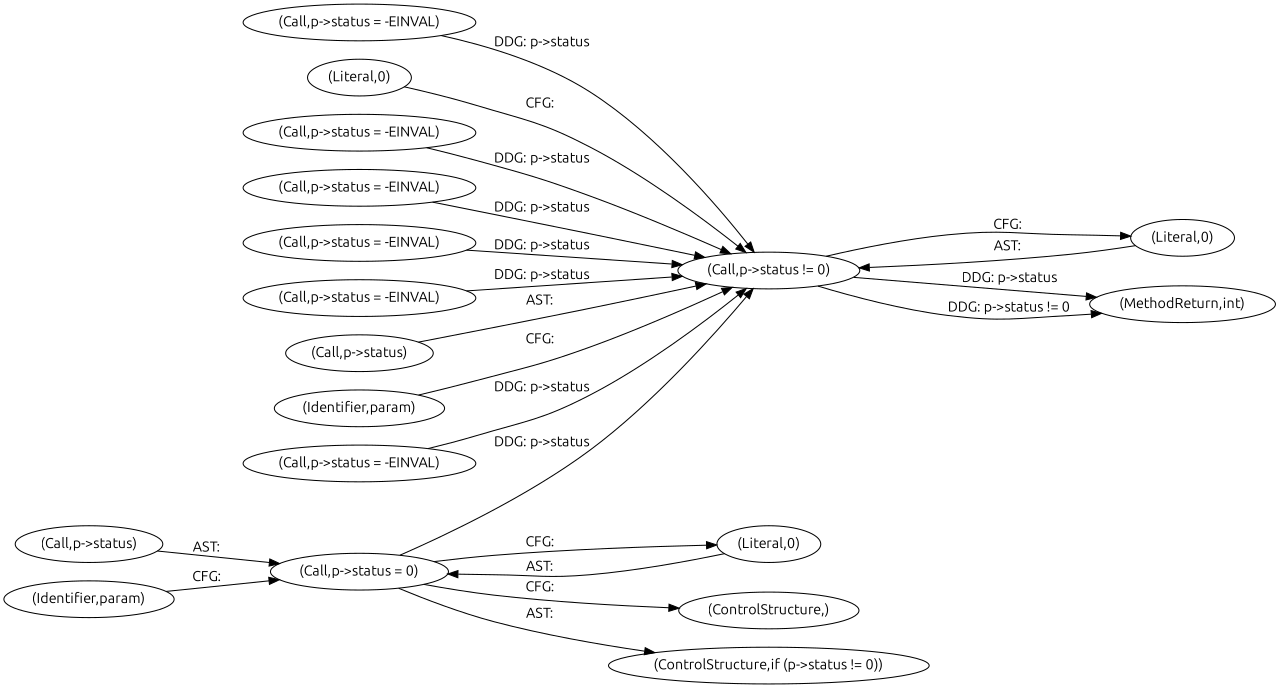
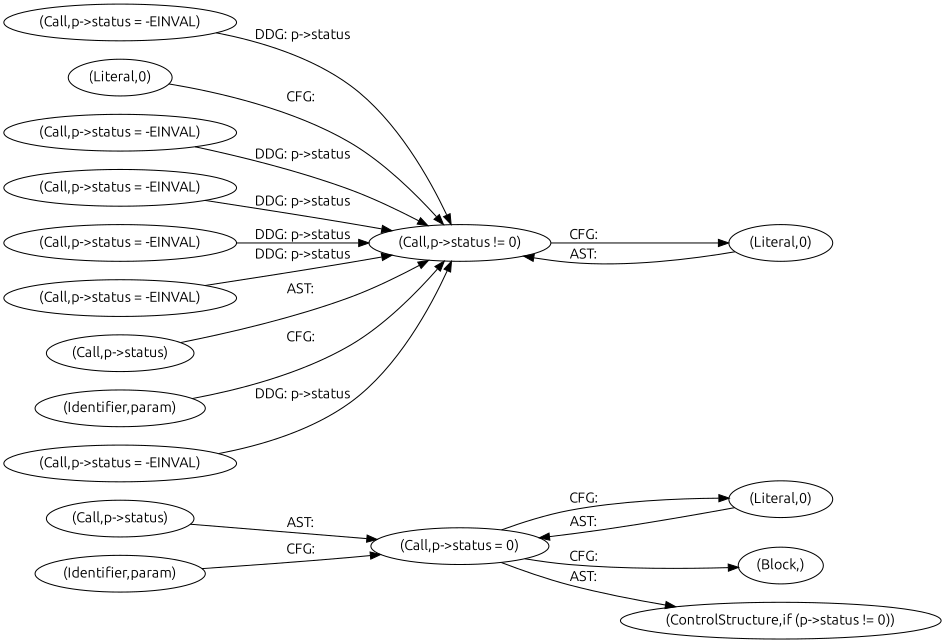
(1183, 304) -> none
(591, 449) -> none
(769, 610) -> (781, 566)
